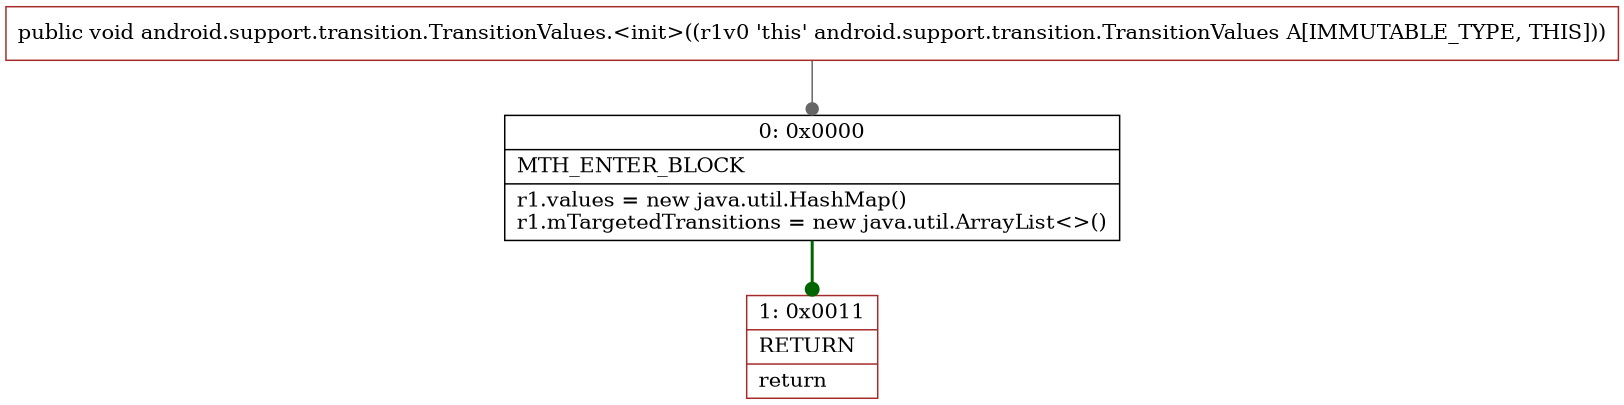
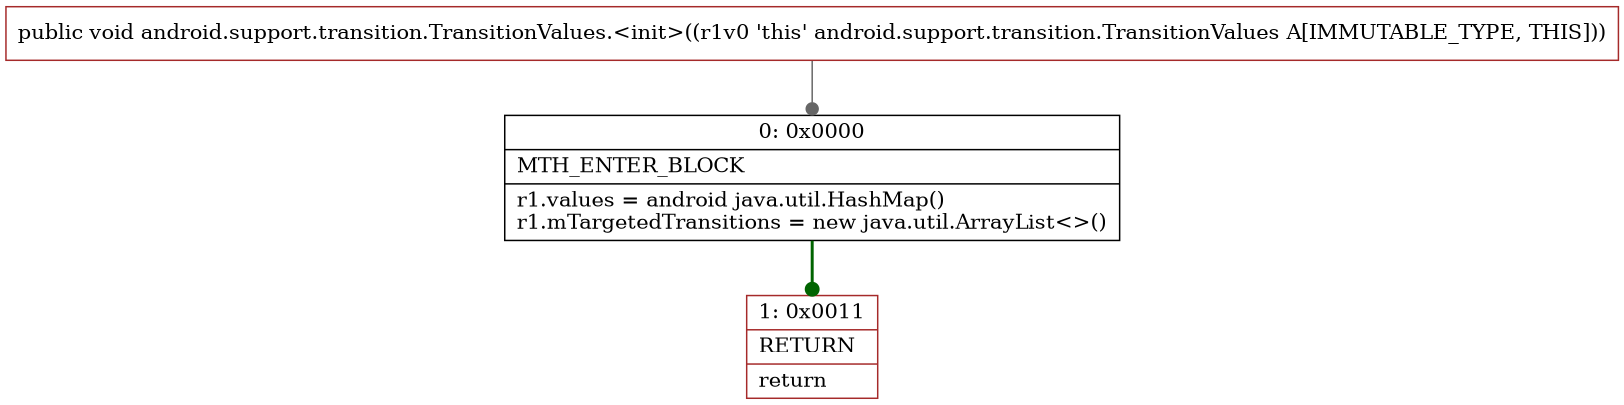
(712, 200) -> (731, 200)
